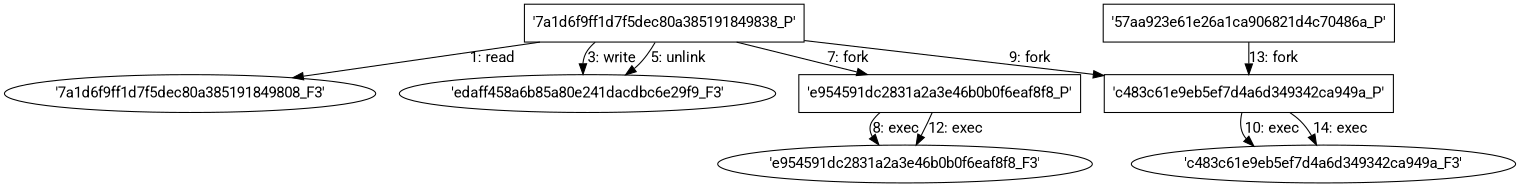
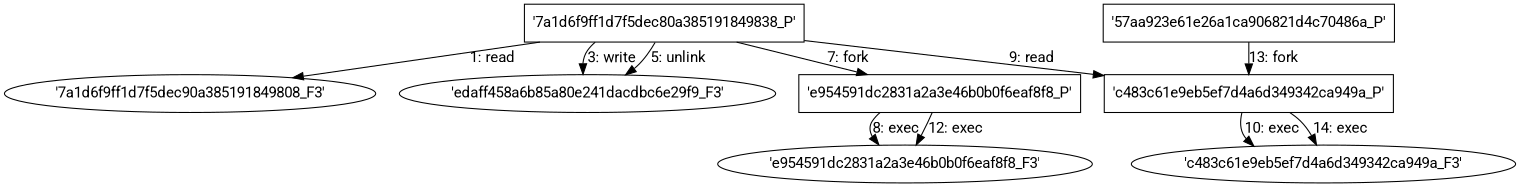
(1030, 58) -> (1032, 58)
(190, 94) -> (190, 94)
